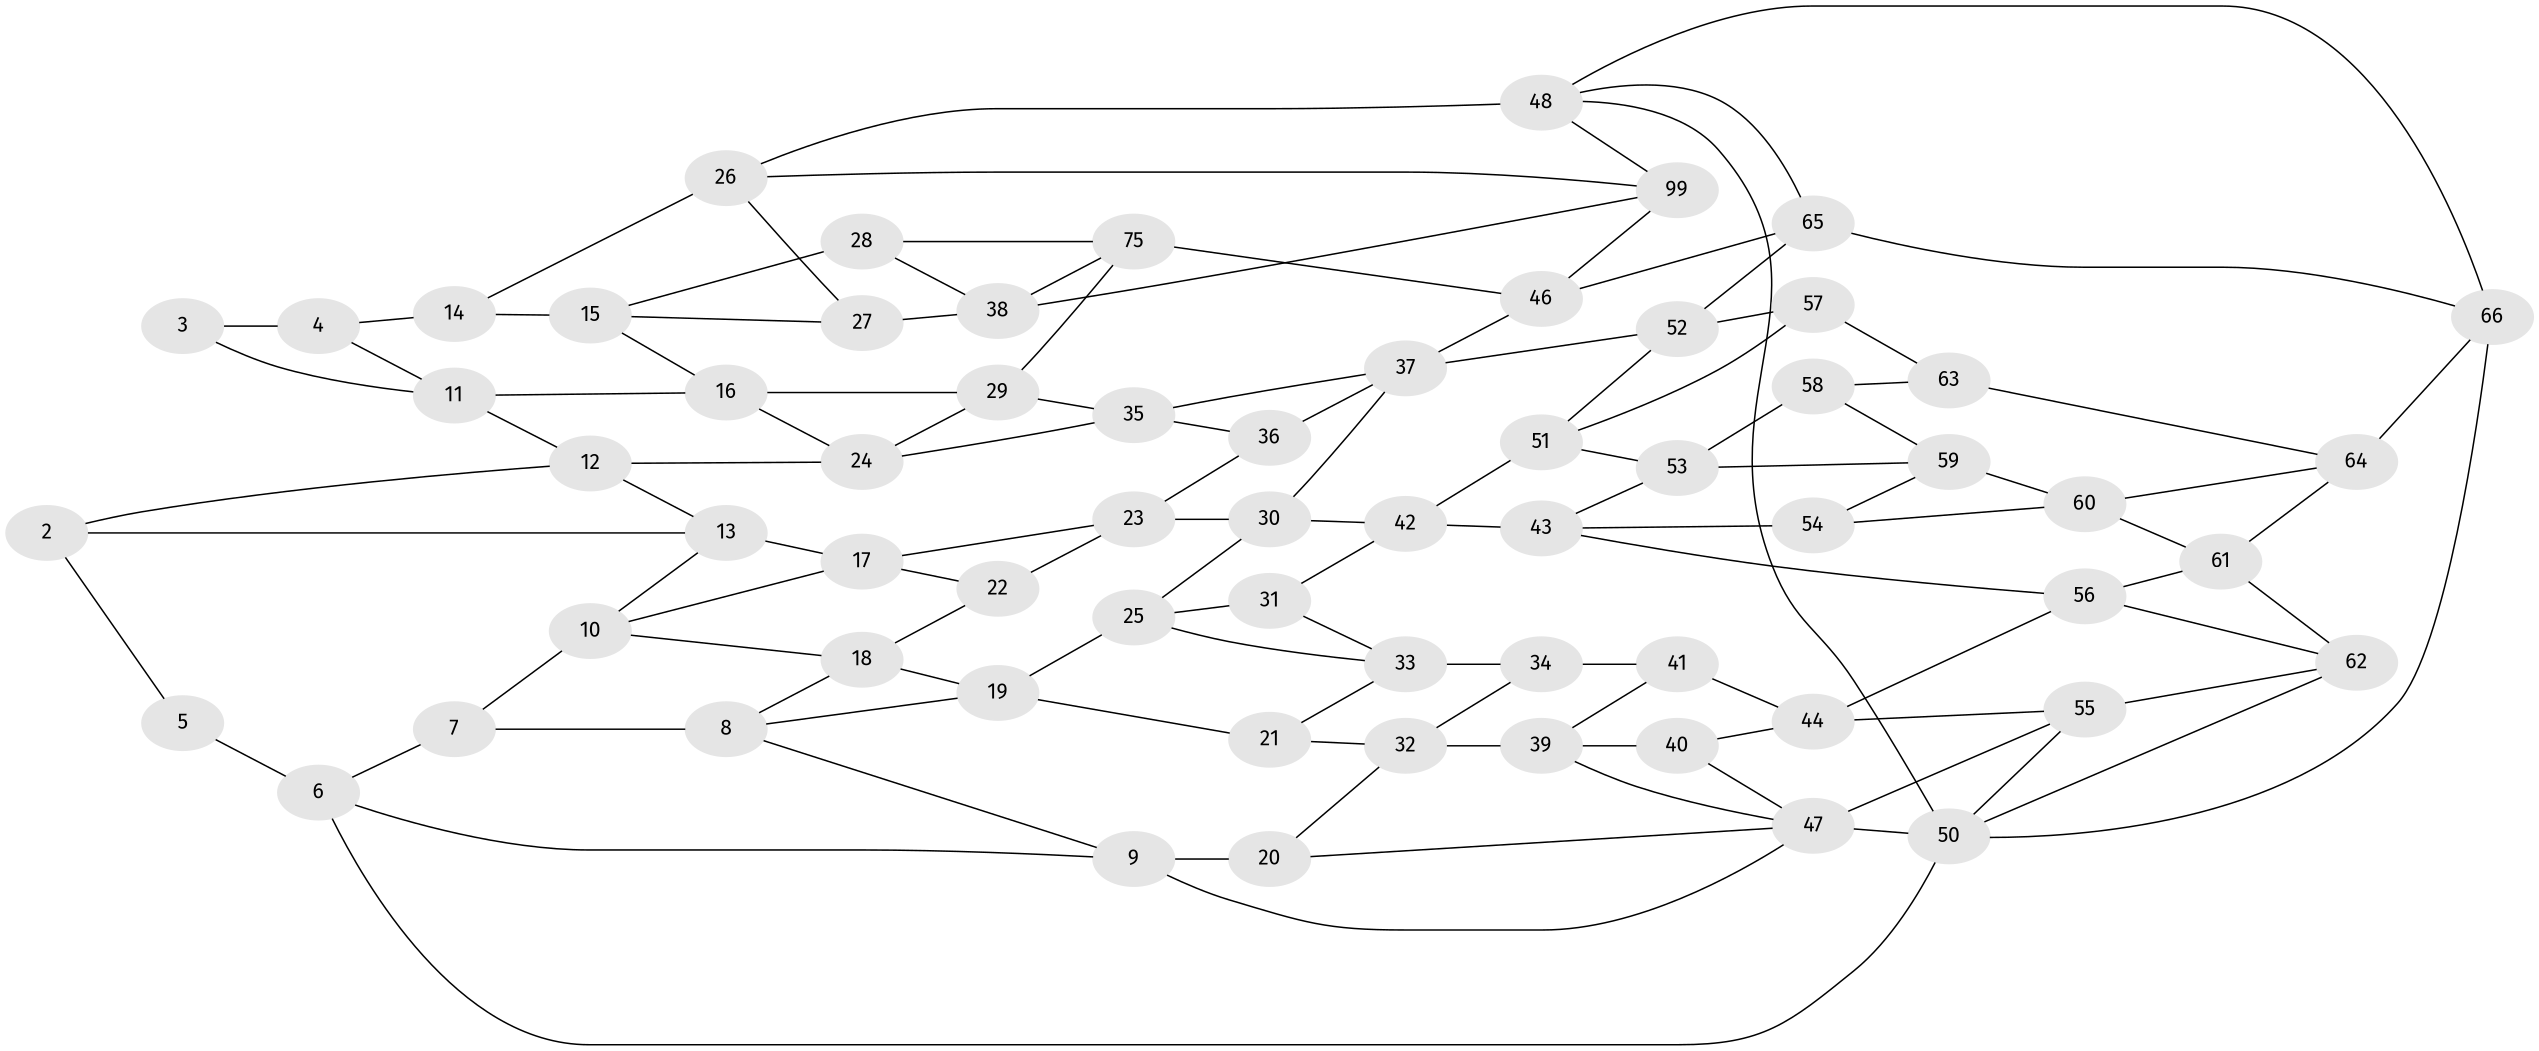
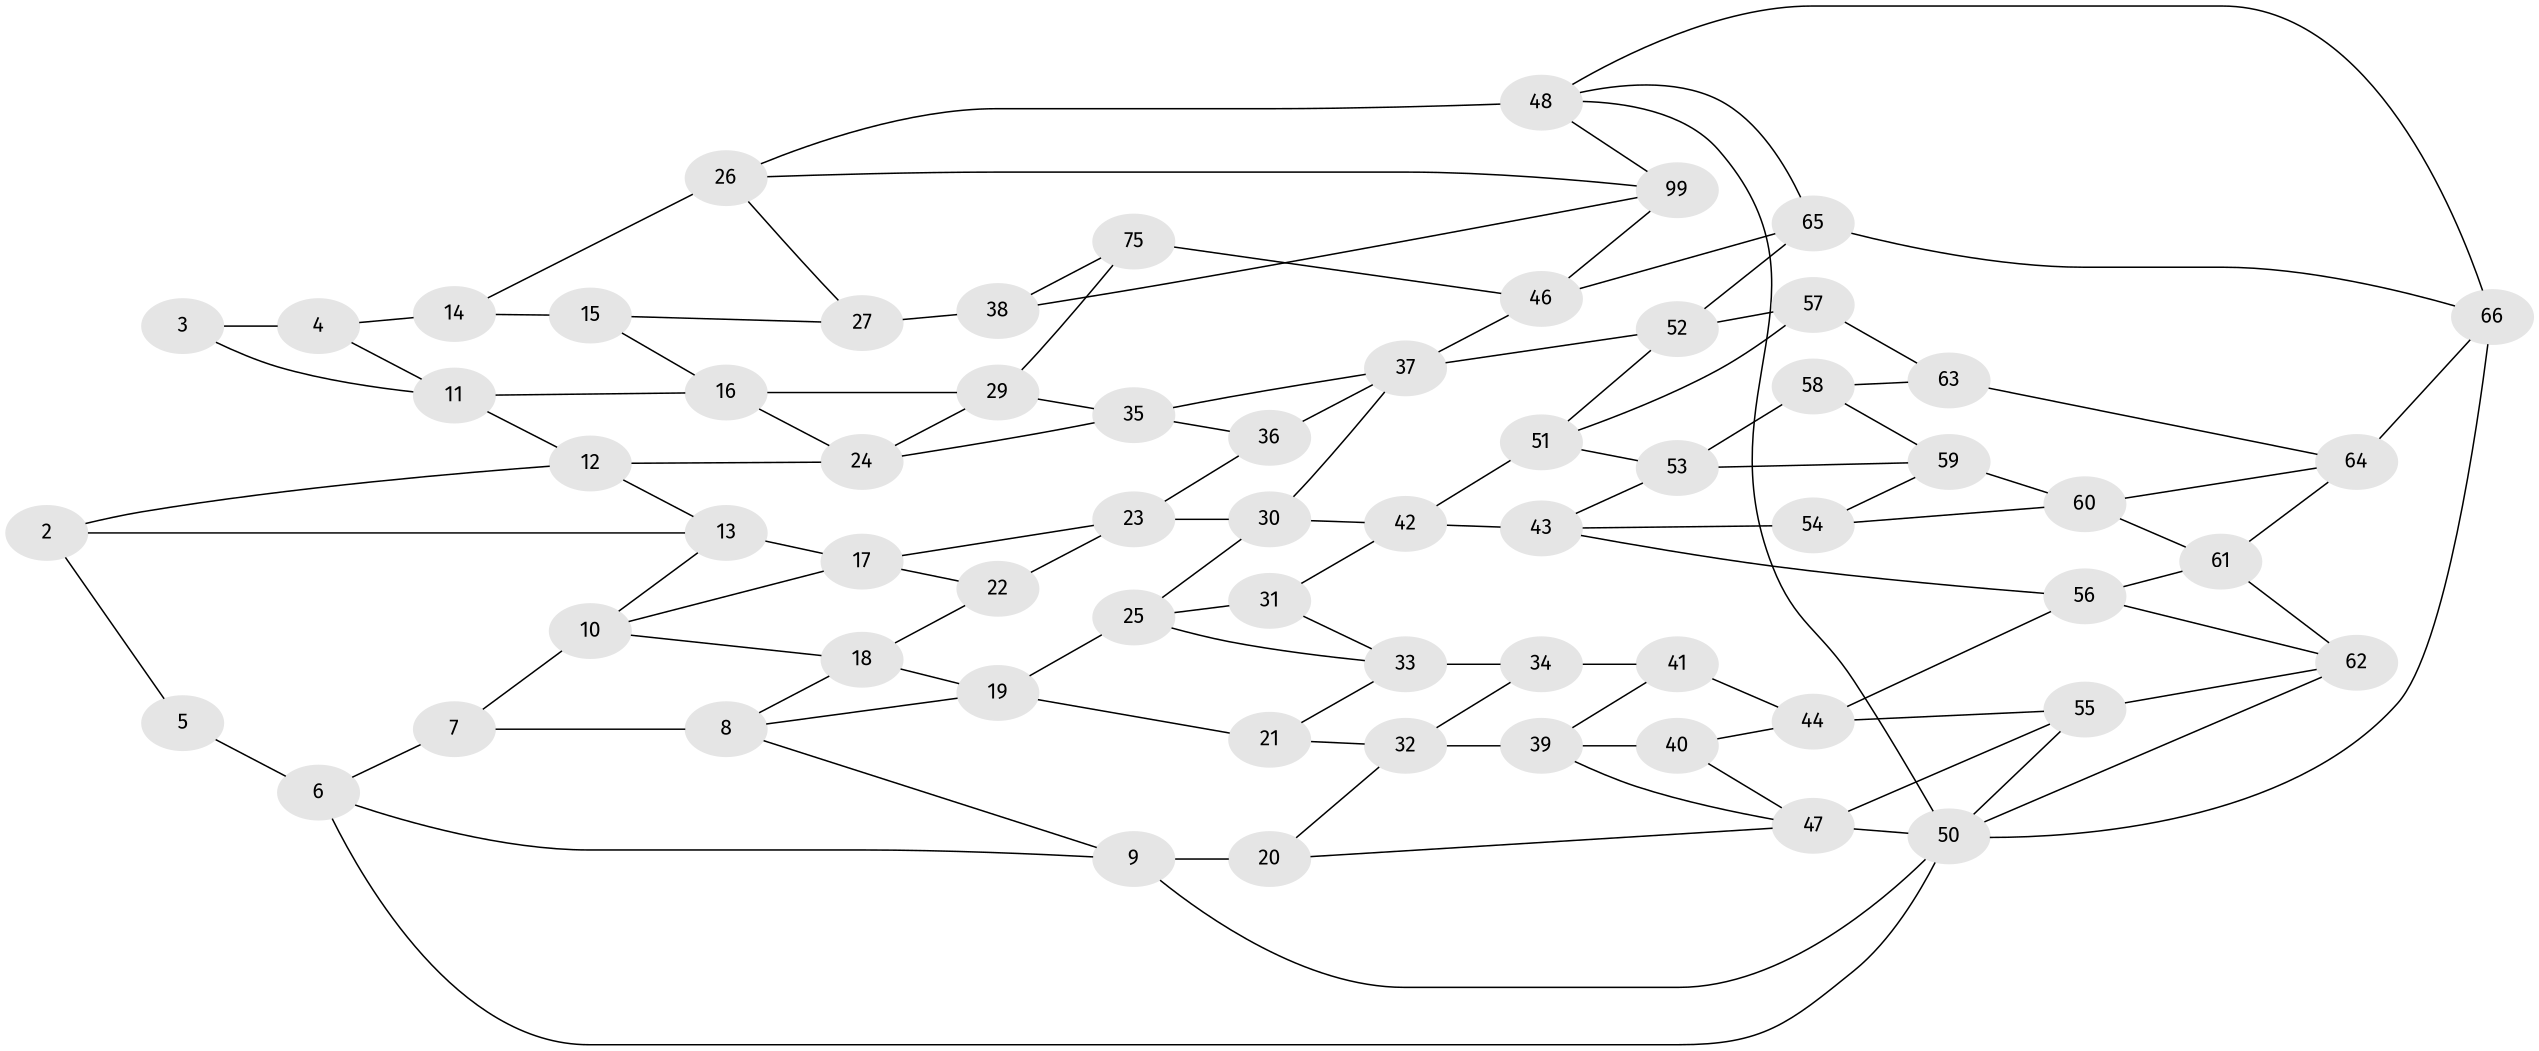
(862, 242) -> none
(1480, 930) -> (1548, 987)
